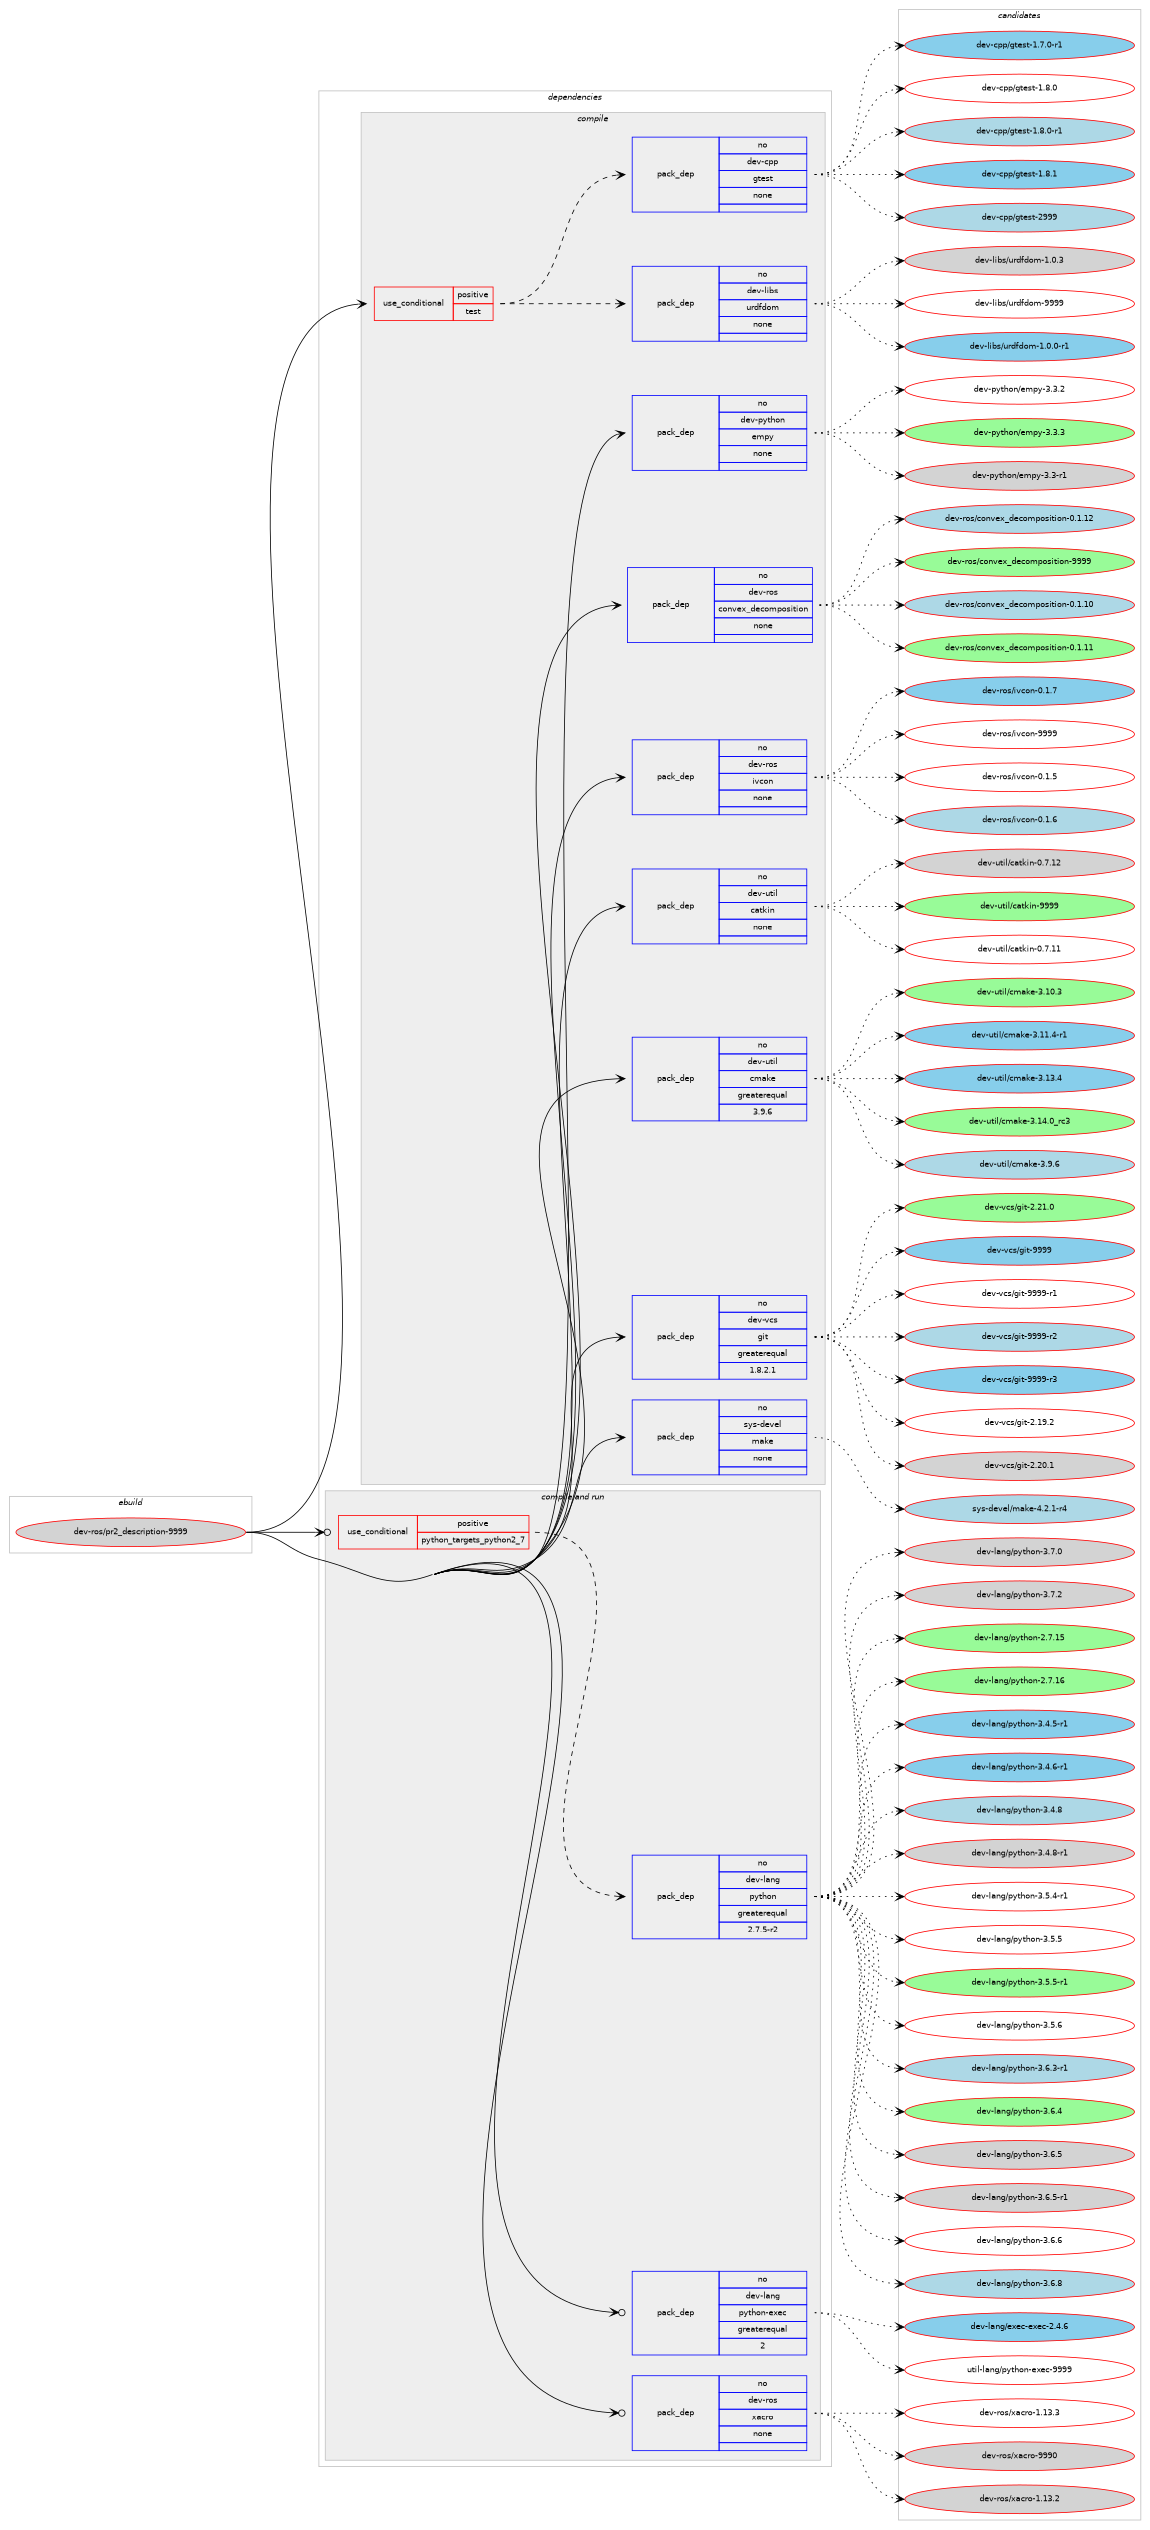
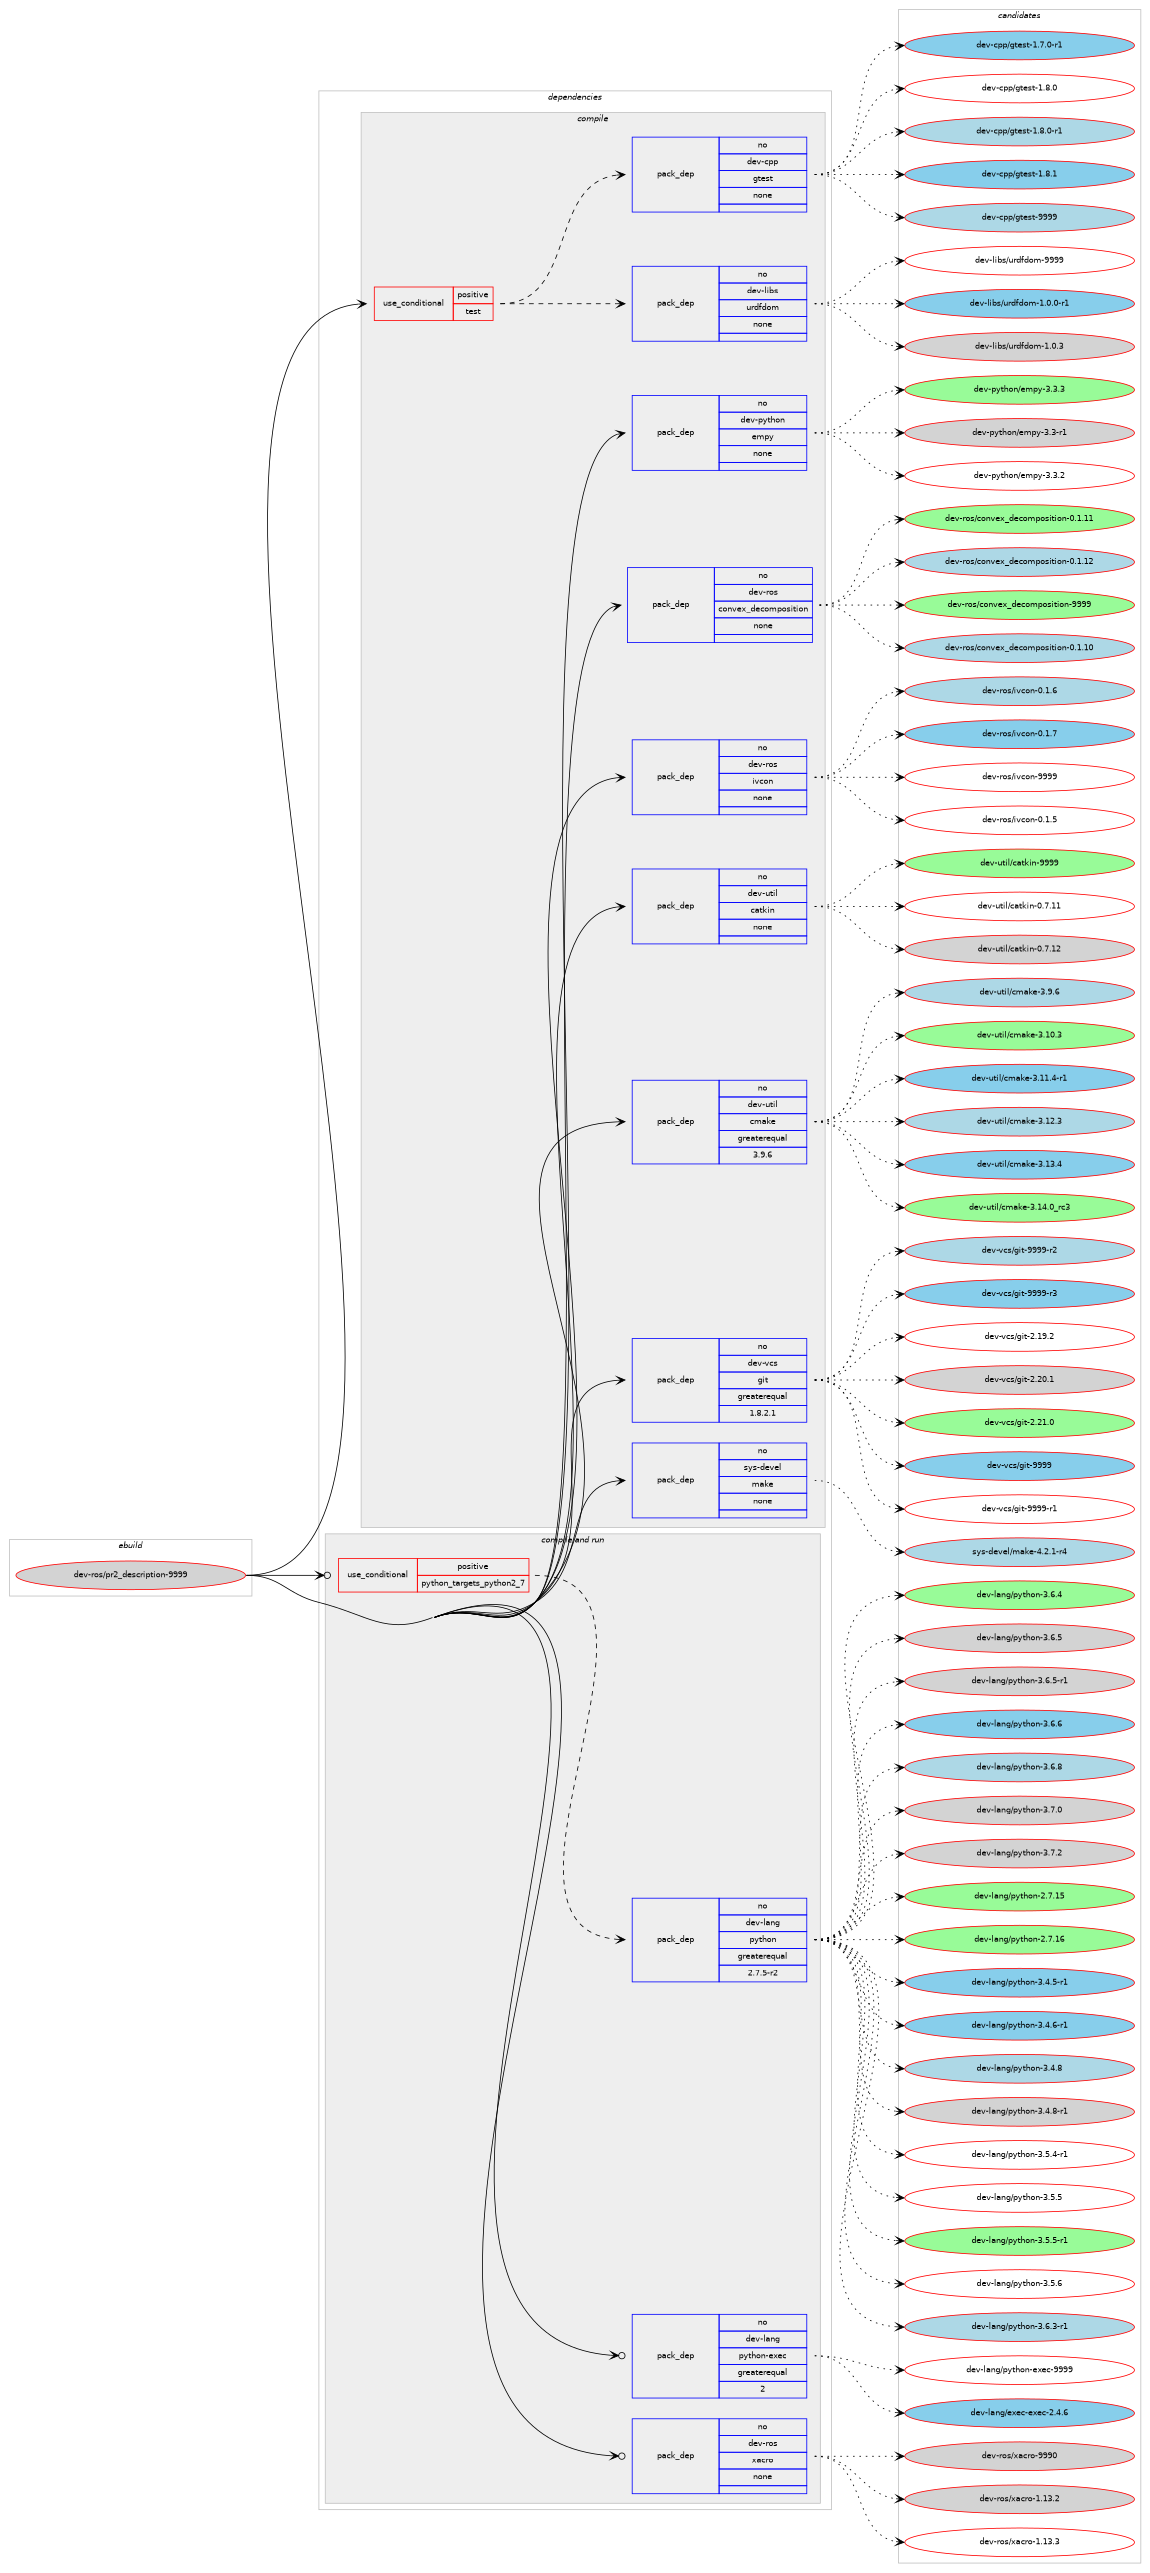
(1020, 218) -> (1020, 218)
none -> (1020, 1122)
(1020, 2241) -> (1020, 1724)
(1020, 2370) -> (1020, 2370)
